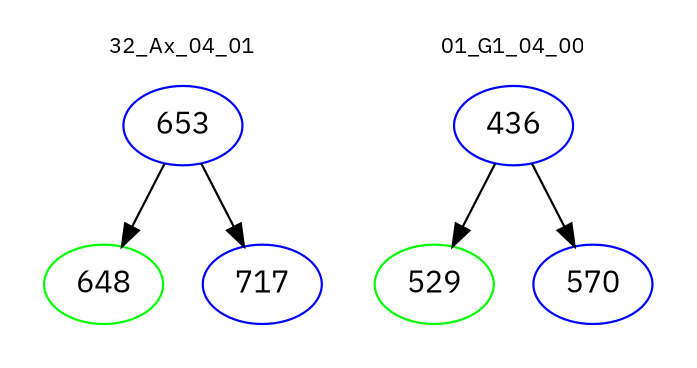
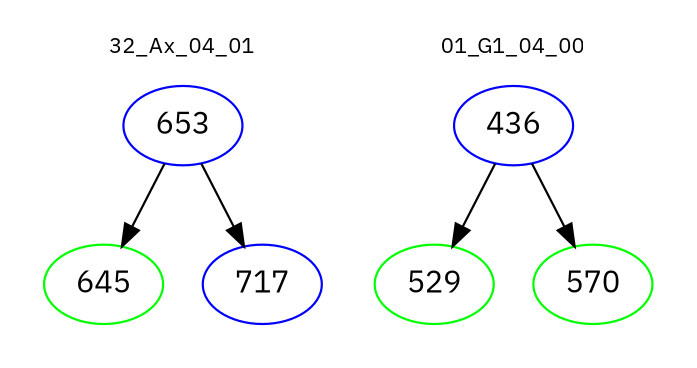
(104, 284) -> (104, 284)
(593, 284) -> (593, 284)
